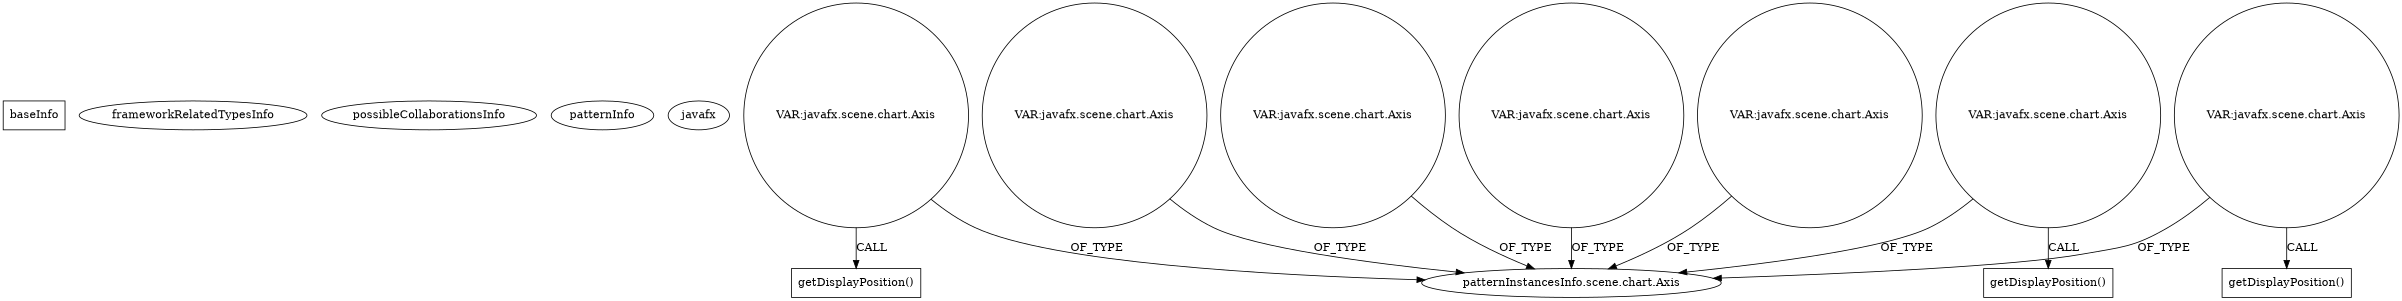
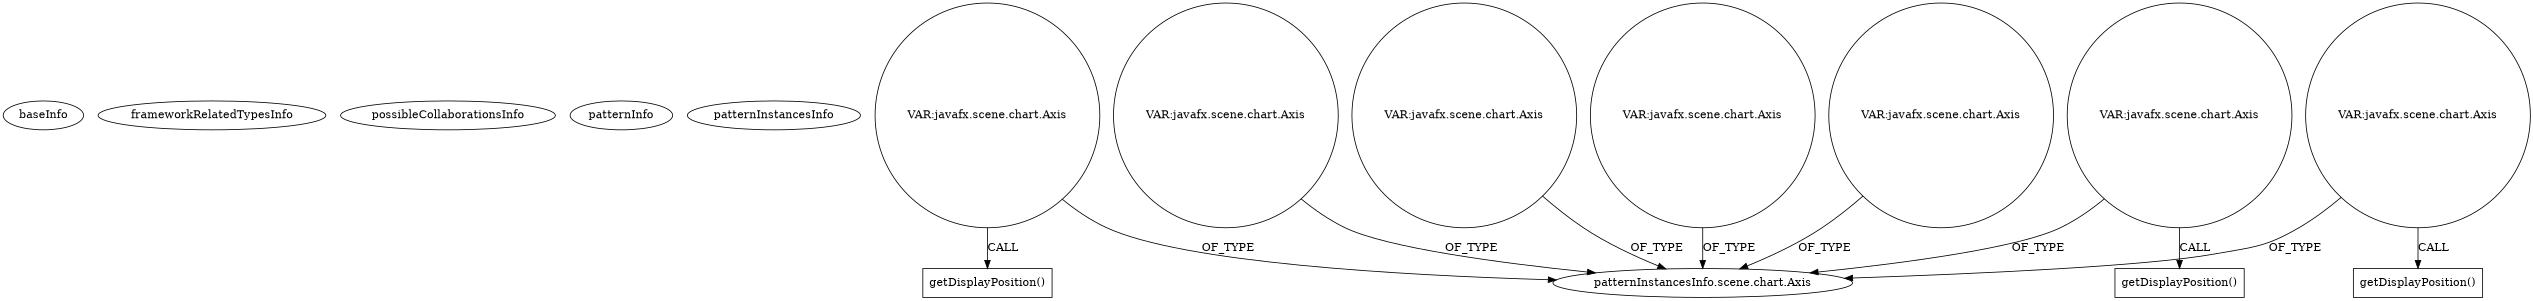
(34, 115) -> (43, 115)
(699, 115) -> (774, 115)
